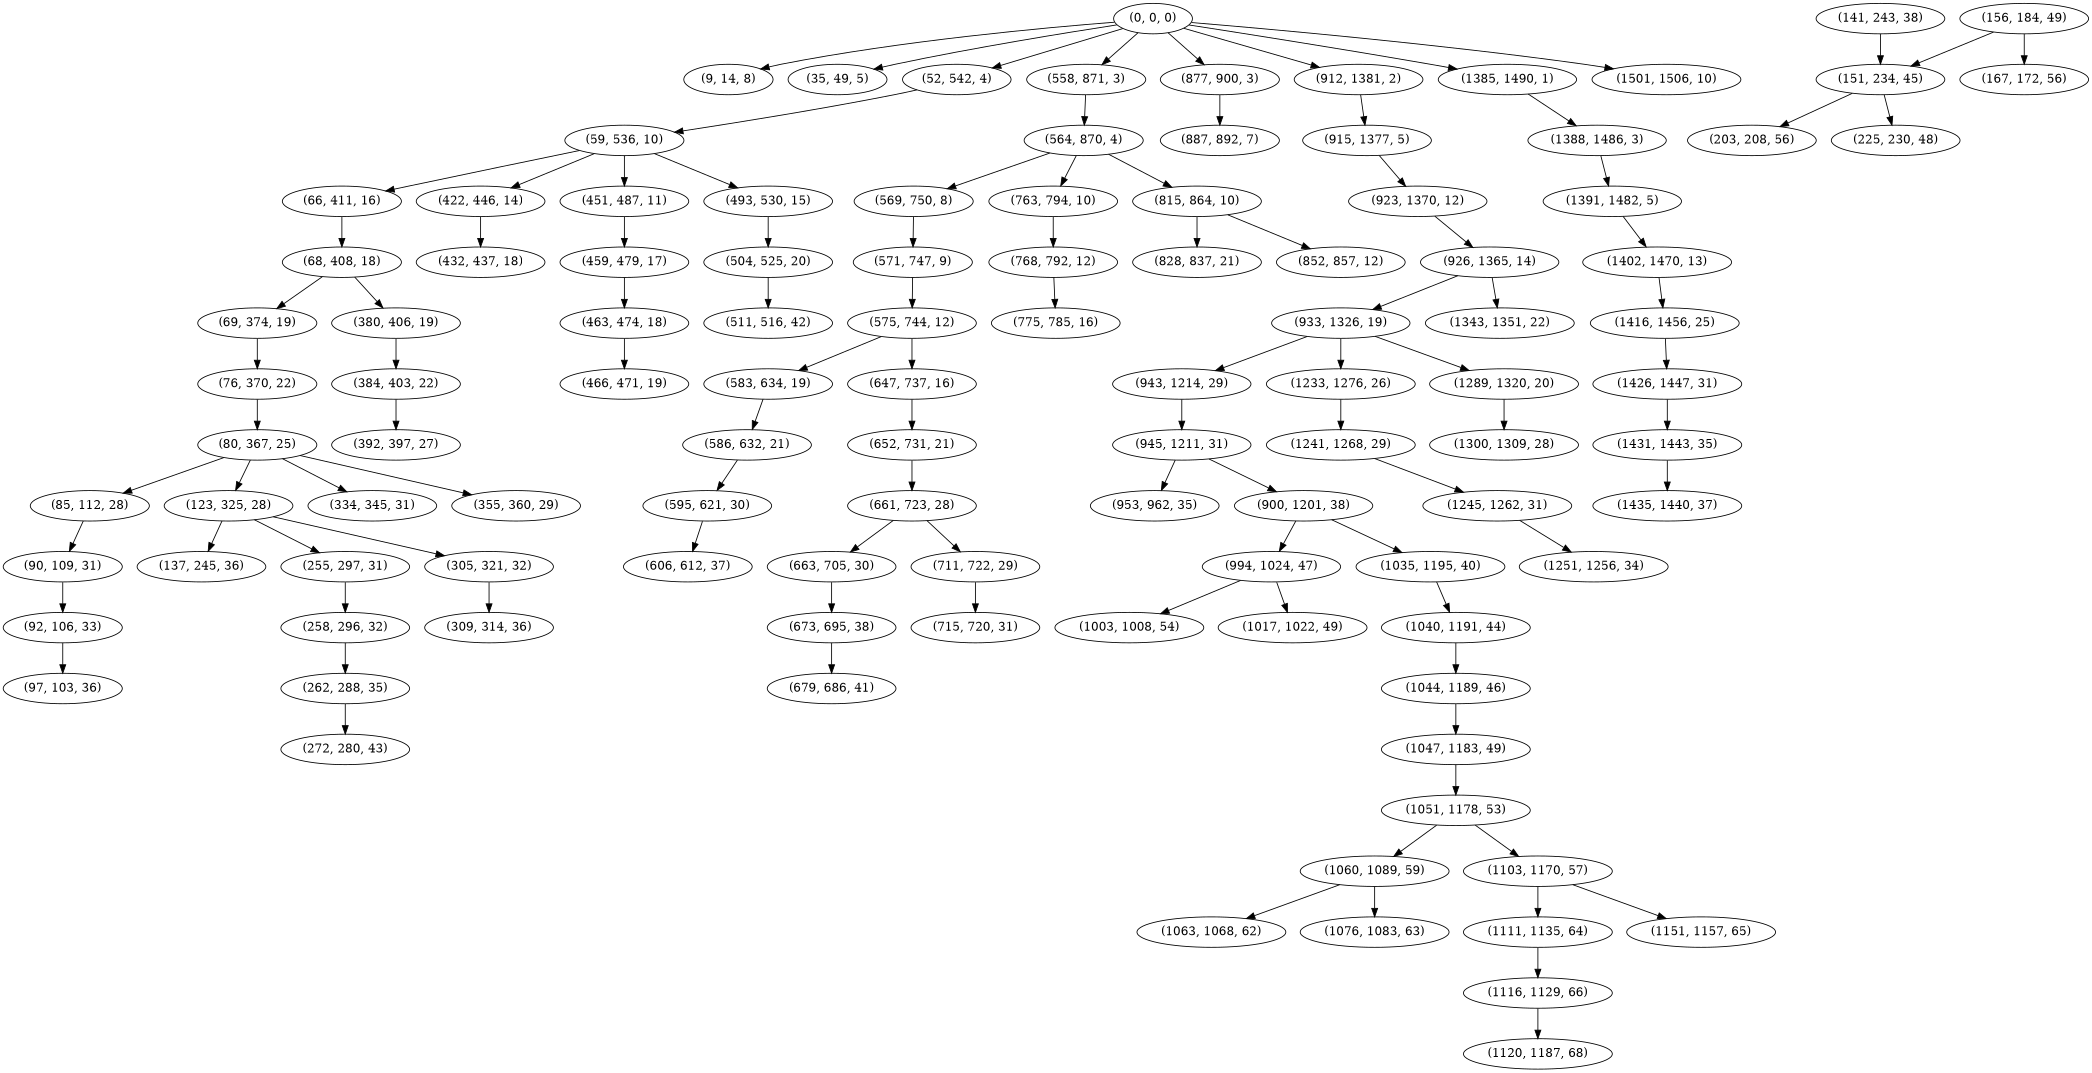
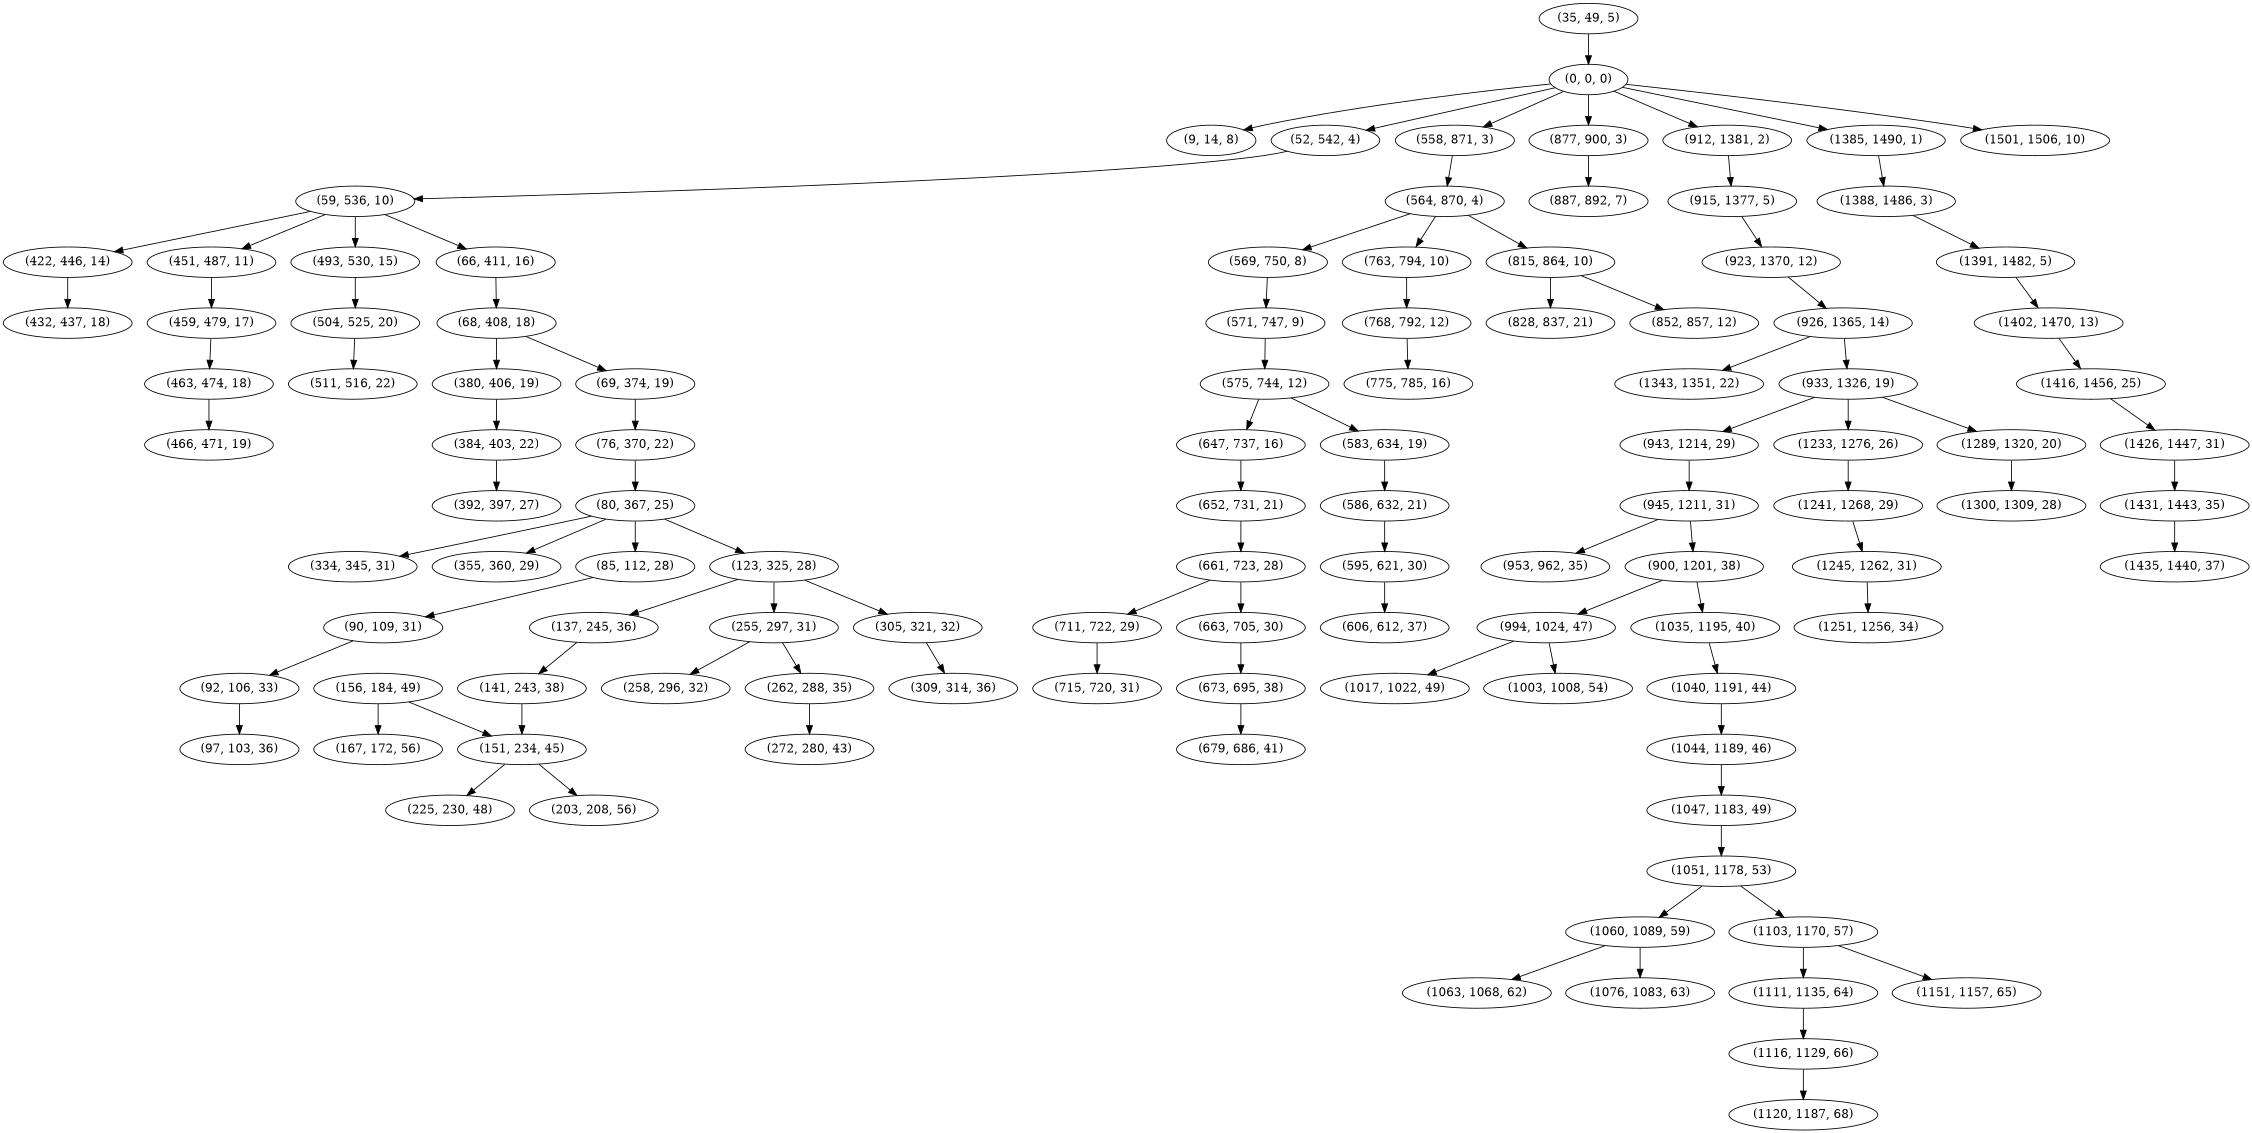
(999, 44) -> (1588, 45)
(768, 323) -> (353, 384)
(345, 654) -> (789, 654)
none -> (561, 655)
